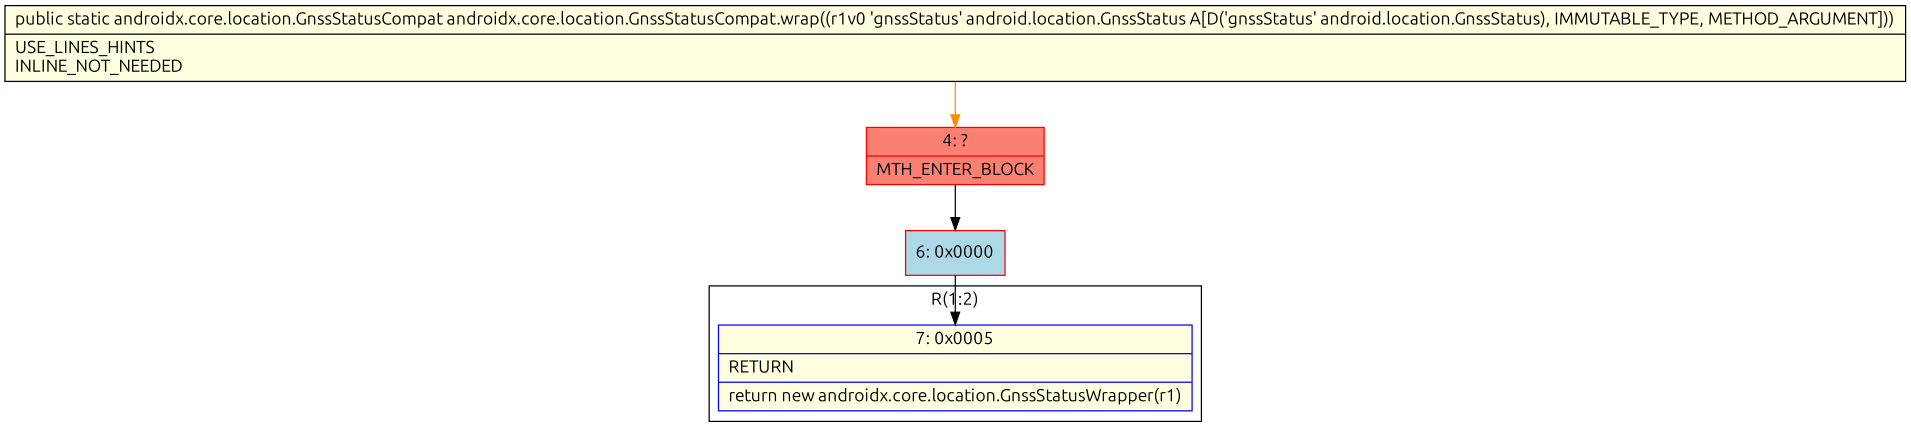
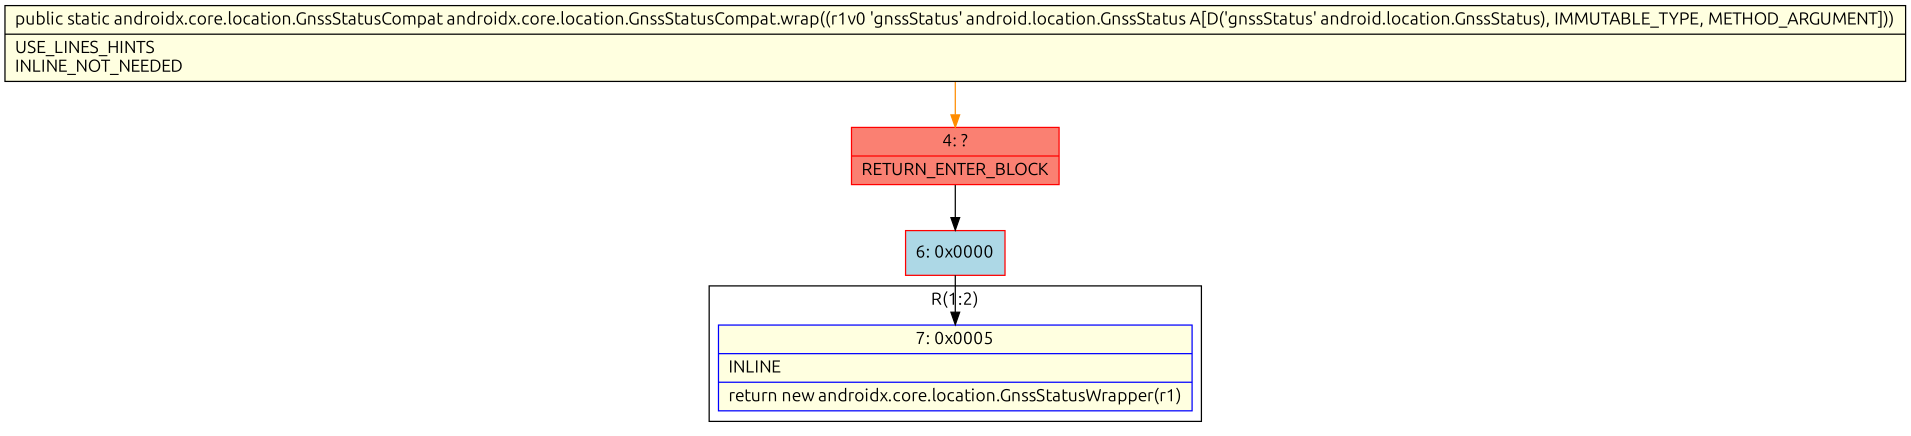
(955, 170) -> (955, 170)
(761, 367) -> (755, 367)
